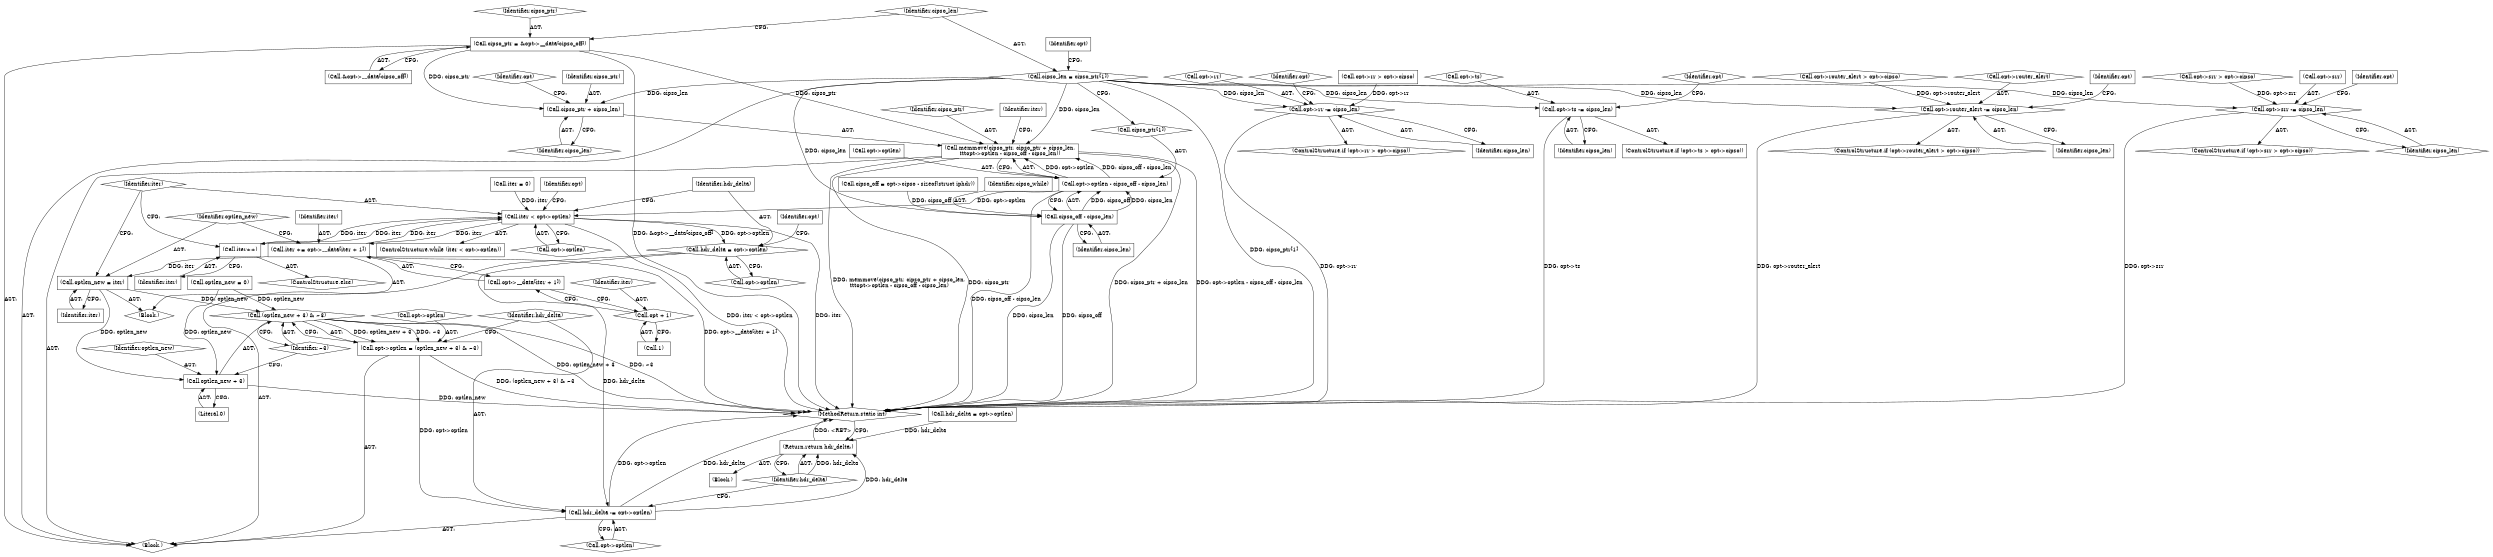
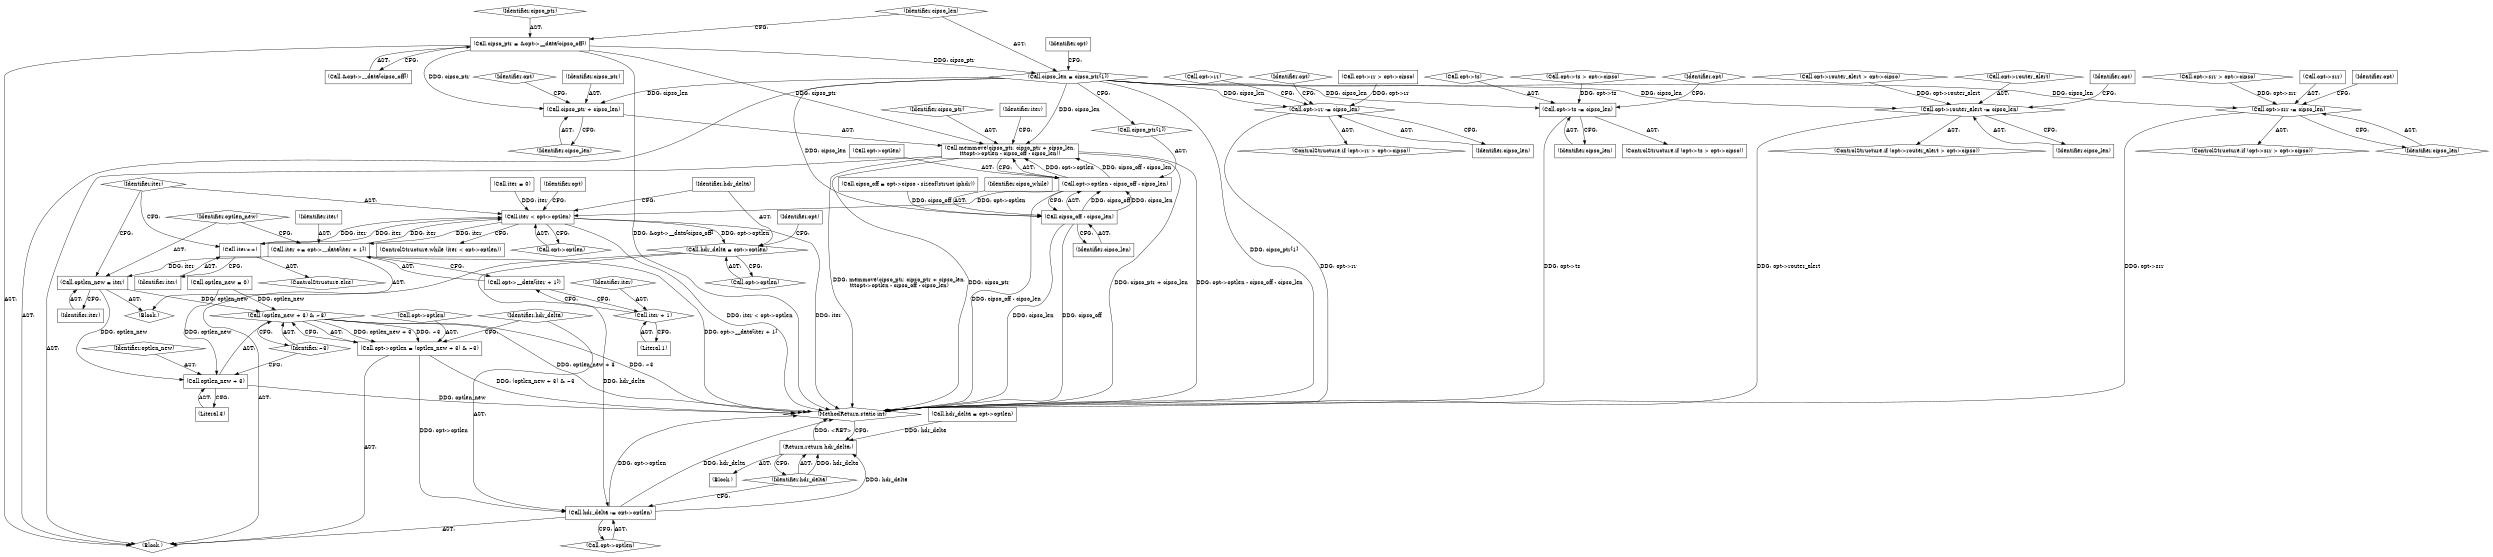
none -> (811, 54)
none -> (1583, 77)
(1289, 94) -> (1289, 94)
(502, 234) -> (502, 234)
(654, 316) -> (654, 316)
(654, 349) -> (654, 349)
(212, 414) -> (212, 414)
